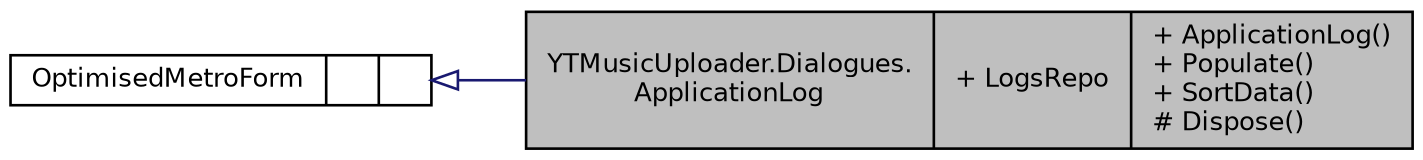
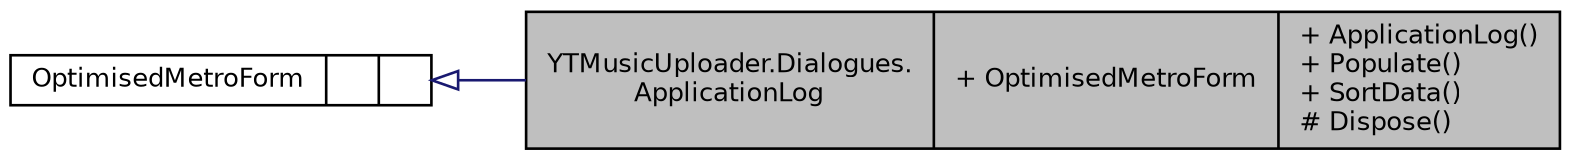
(1032, 79) -> (1106, 79)
